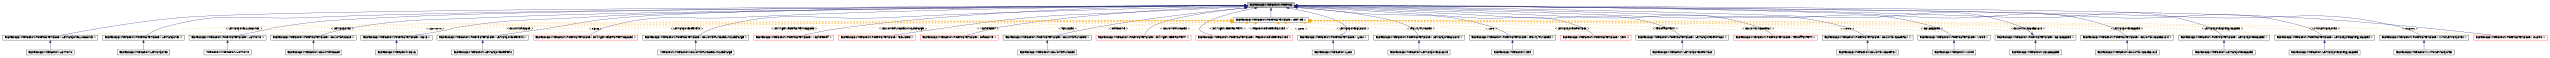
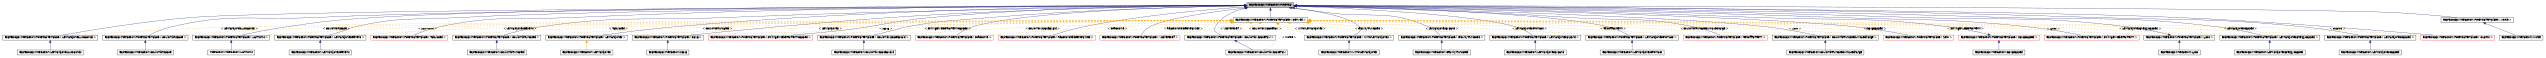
(1324, 16) -> (1732, 12)
(1693, 25) -> (1278, 40)
(2035, 38) -> (1999, 38)
(143, 46) -> (587, 46)
(50, 52) -> (50, 52)
(696, 52) -> (1825, 52)
(1512, 52) -> (1442, 52)
